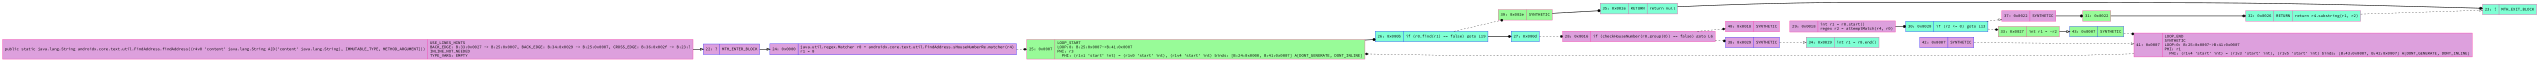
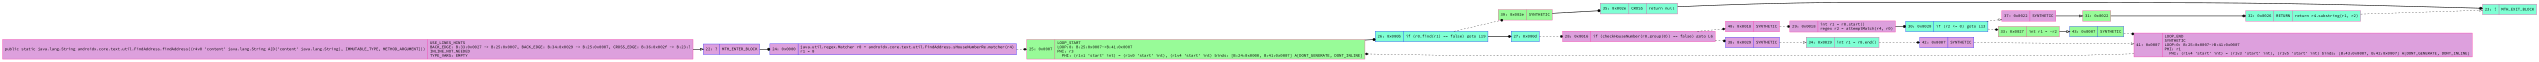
(1638, 8) -> (1637, 8)
(2068, 16) -> (2068, 16)
none -> (1784, 26)
none -> (1898, 42)
(764, 49) -> (764, 49)
